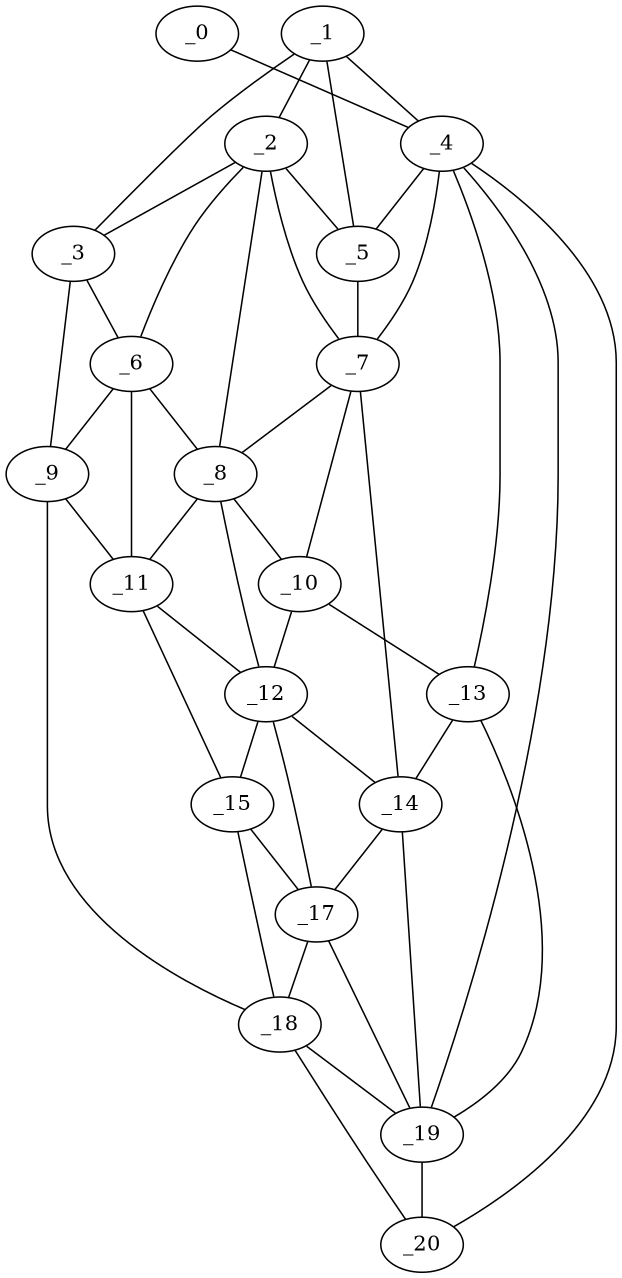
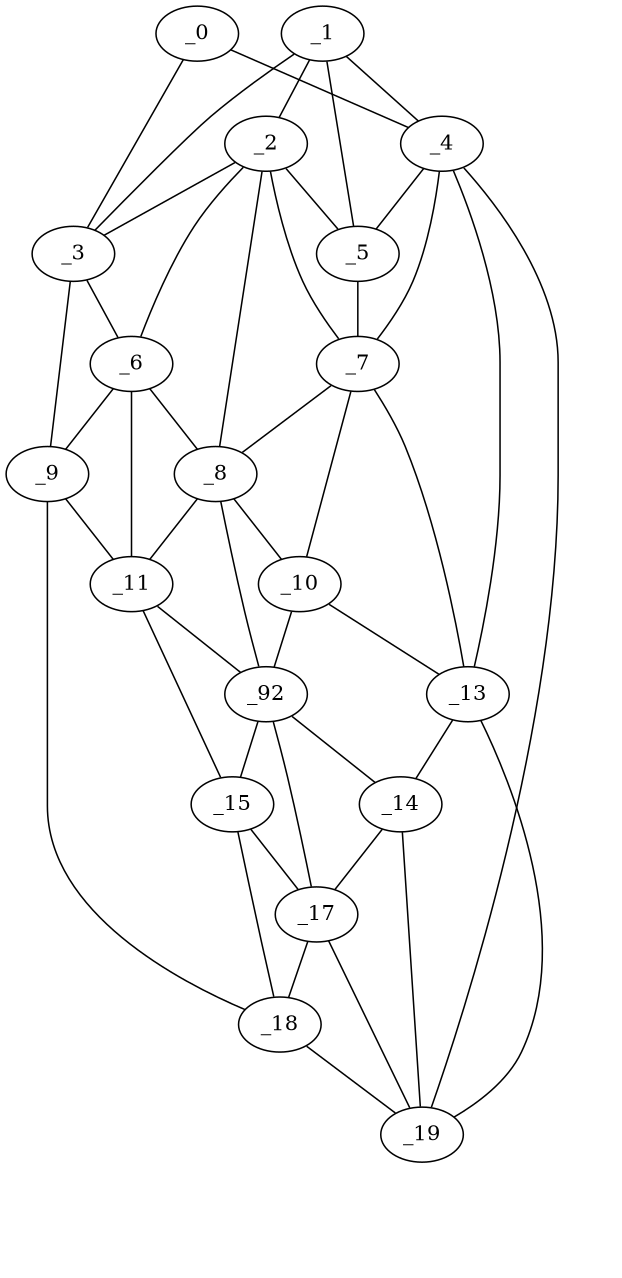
none -> (135, 144)
(379, 584) -> (431, 524)
(266, 694) -> (266, 694)
(422, 1245) -> none
